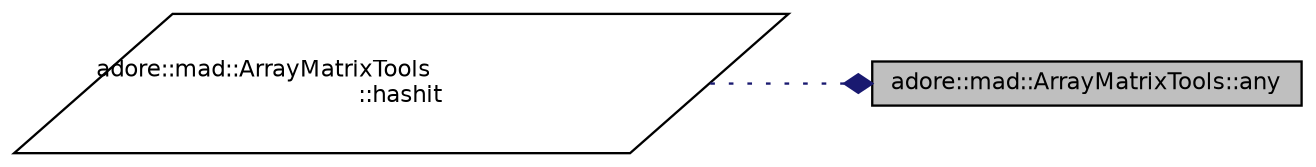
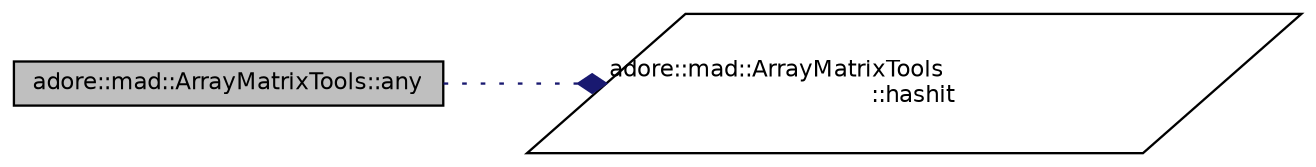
(777, 84) -> (511, 84)
